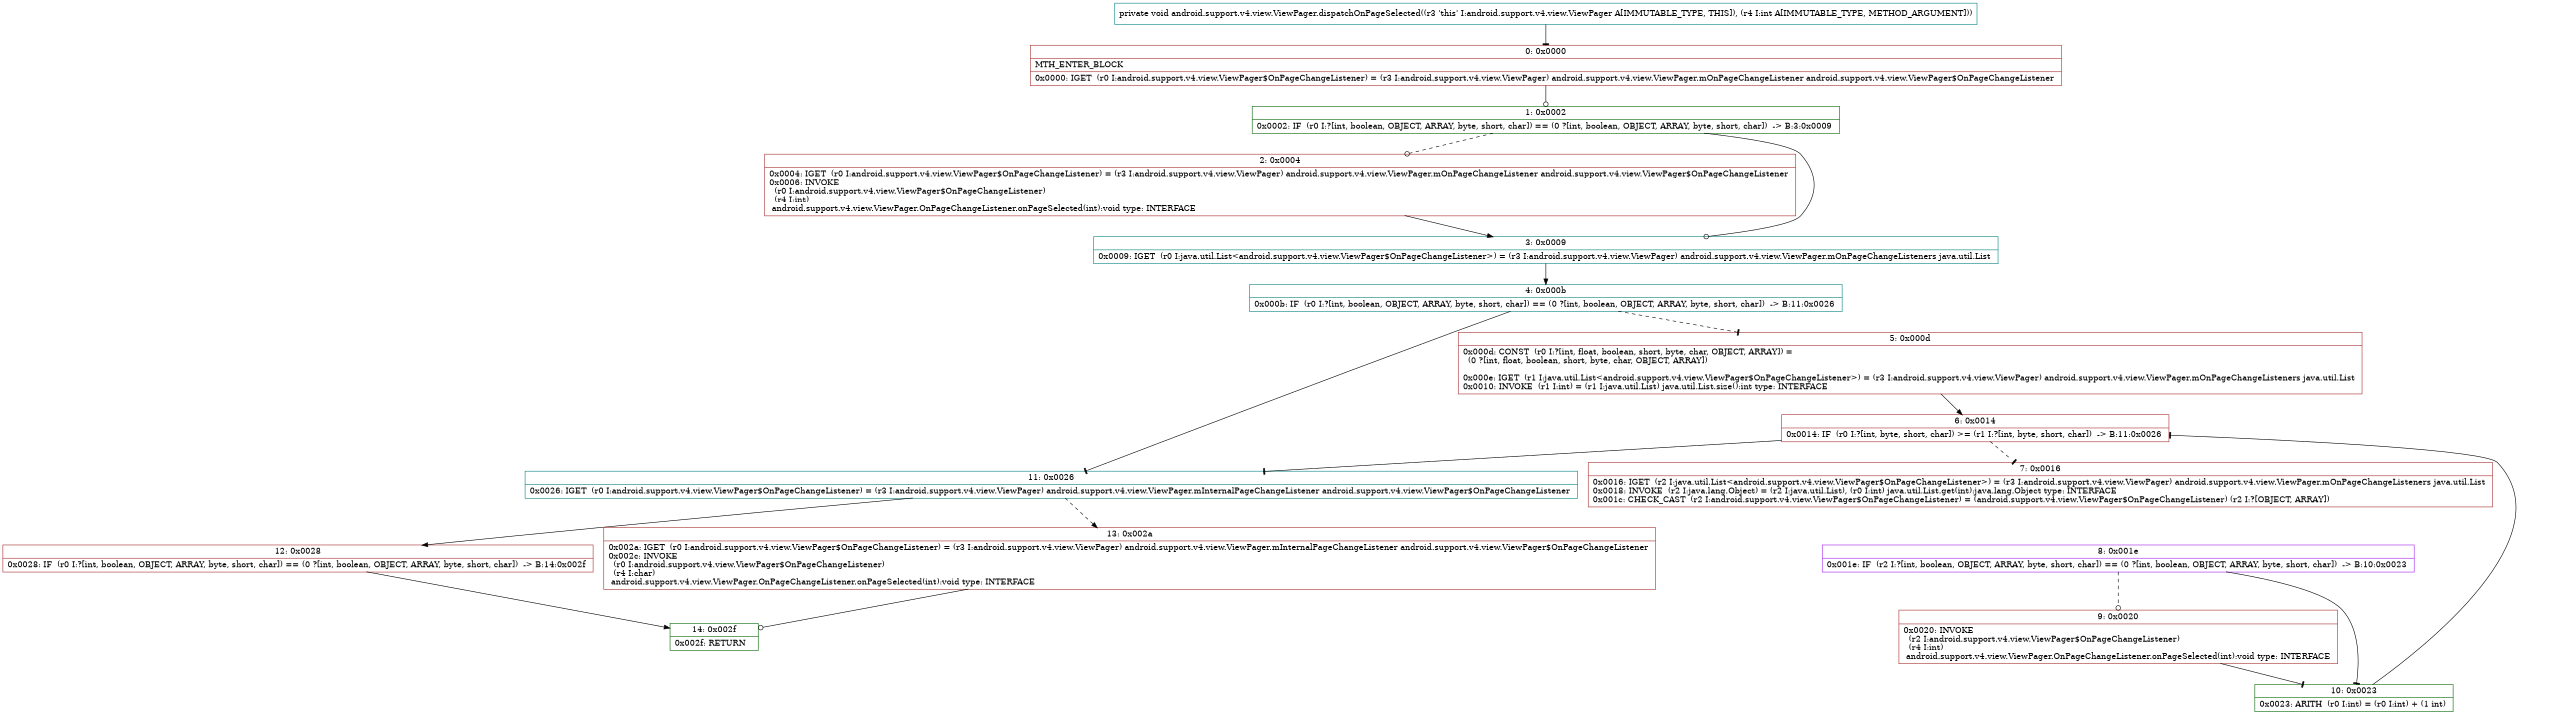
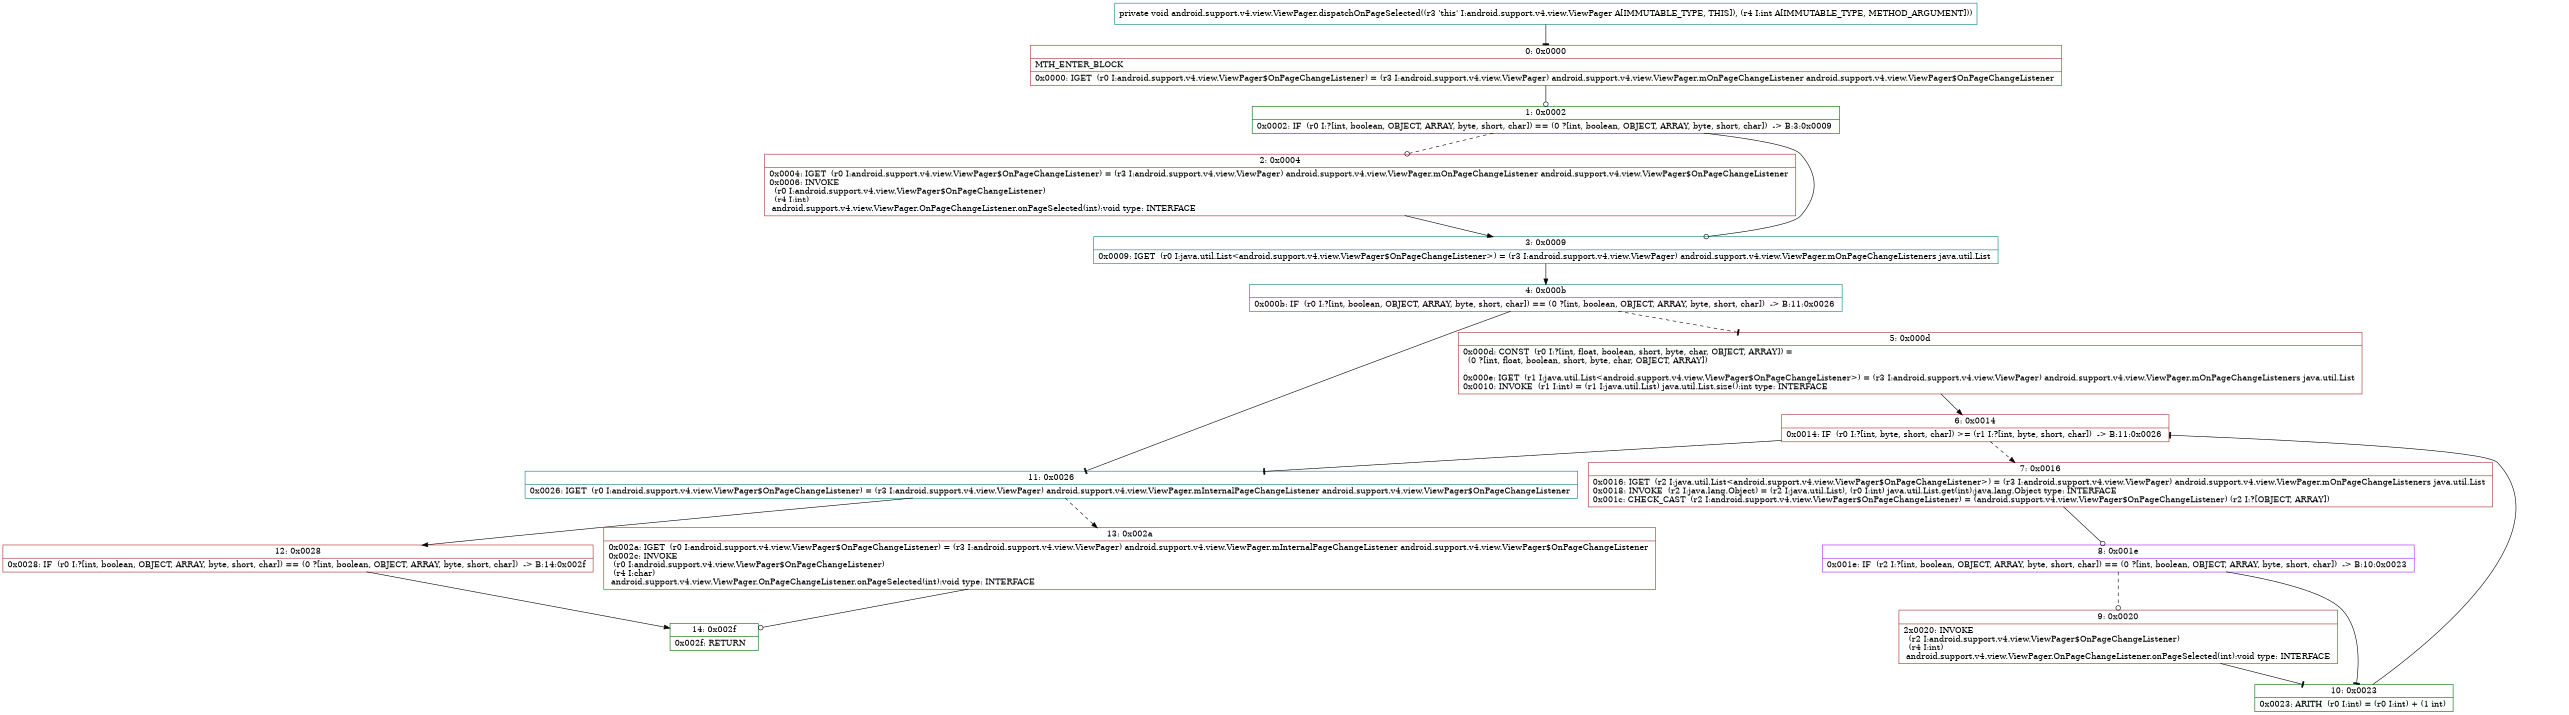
(2000, 450) -> (2000, 450)
none -> (2082, 524)
(1941, 631) -> (1941, 631)
